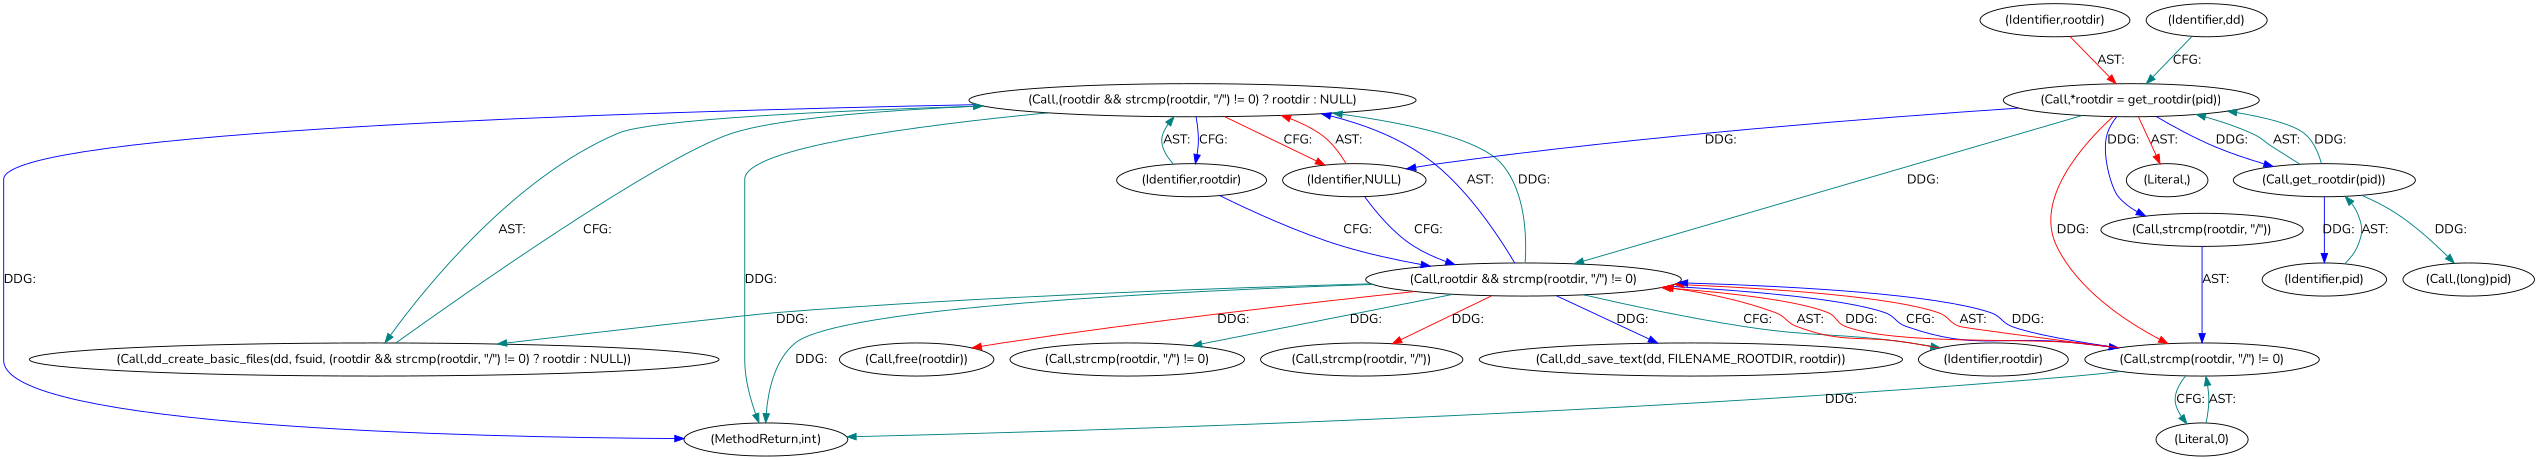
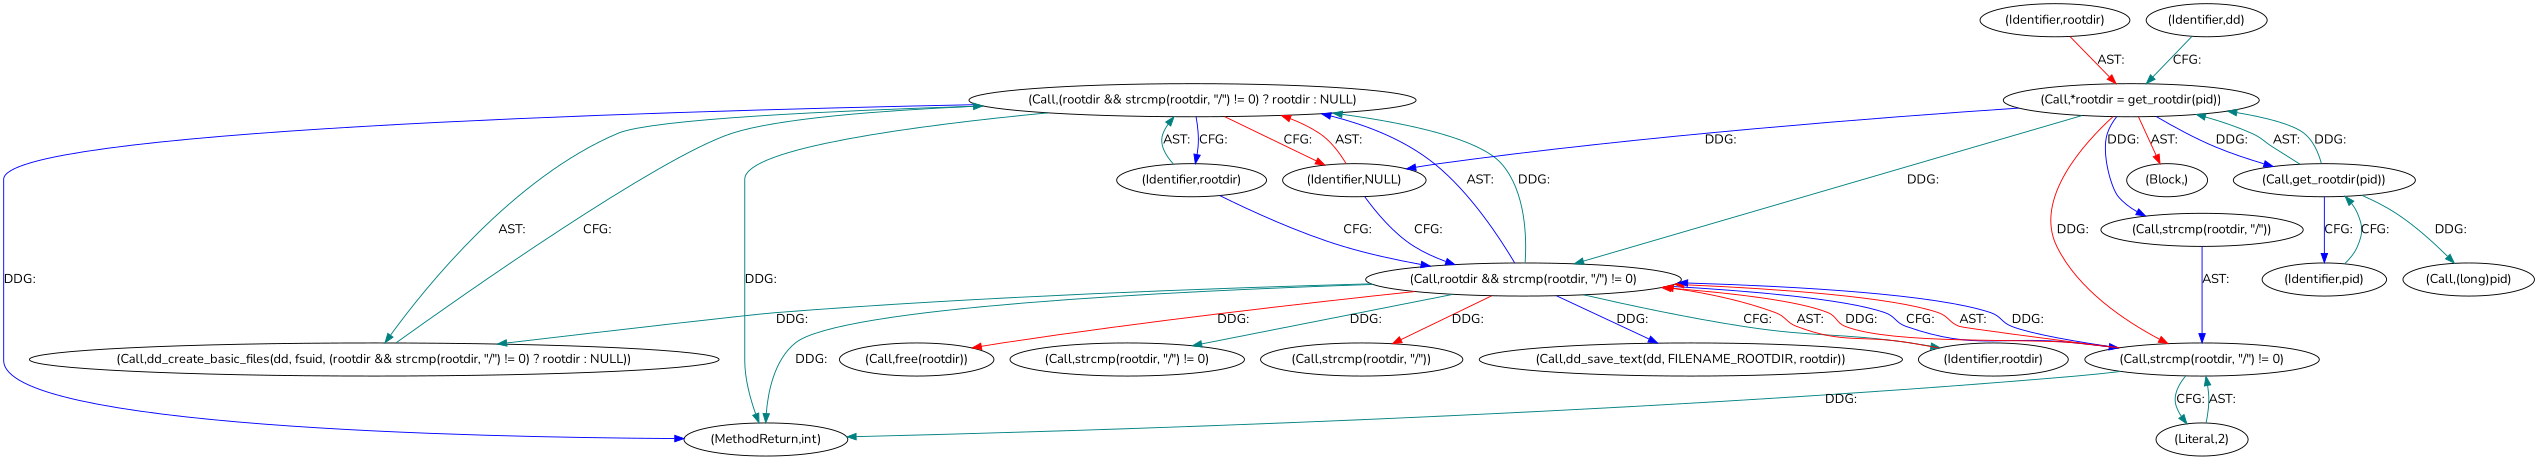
(2167, 180) -> (2167, 180)
(2340, 230) -> (2340, 230)
(2377, 230) -> (2377, 230)
(2202, 439) -> (2202, 439)
